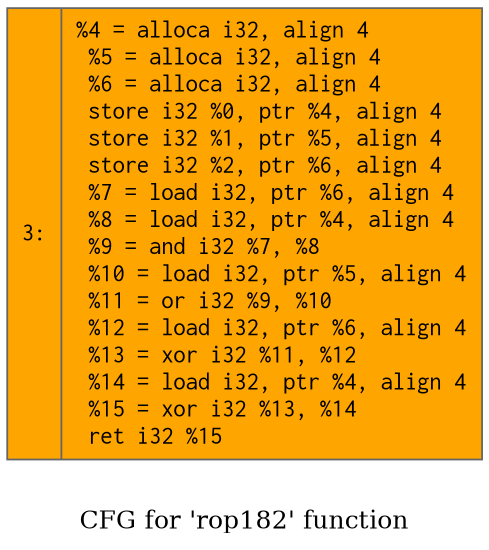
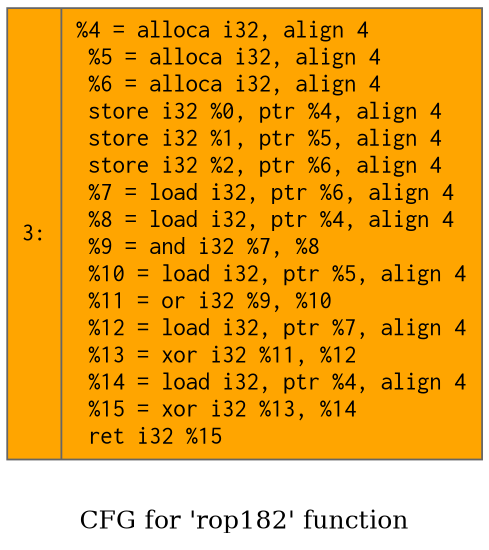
(272, 328) -> (272, 328)
